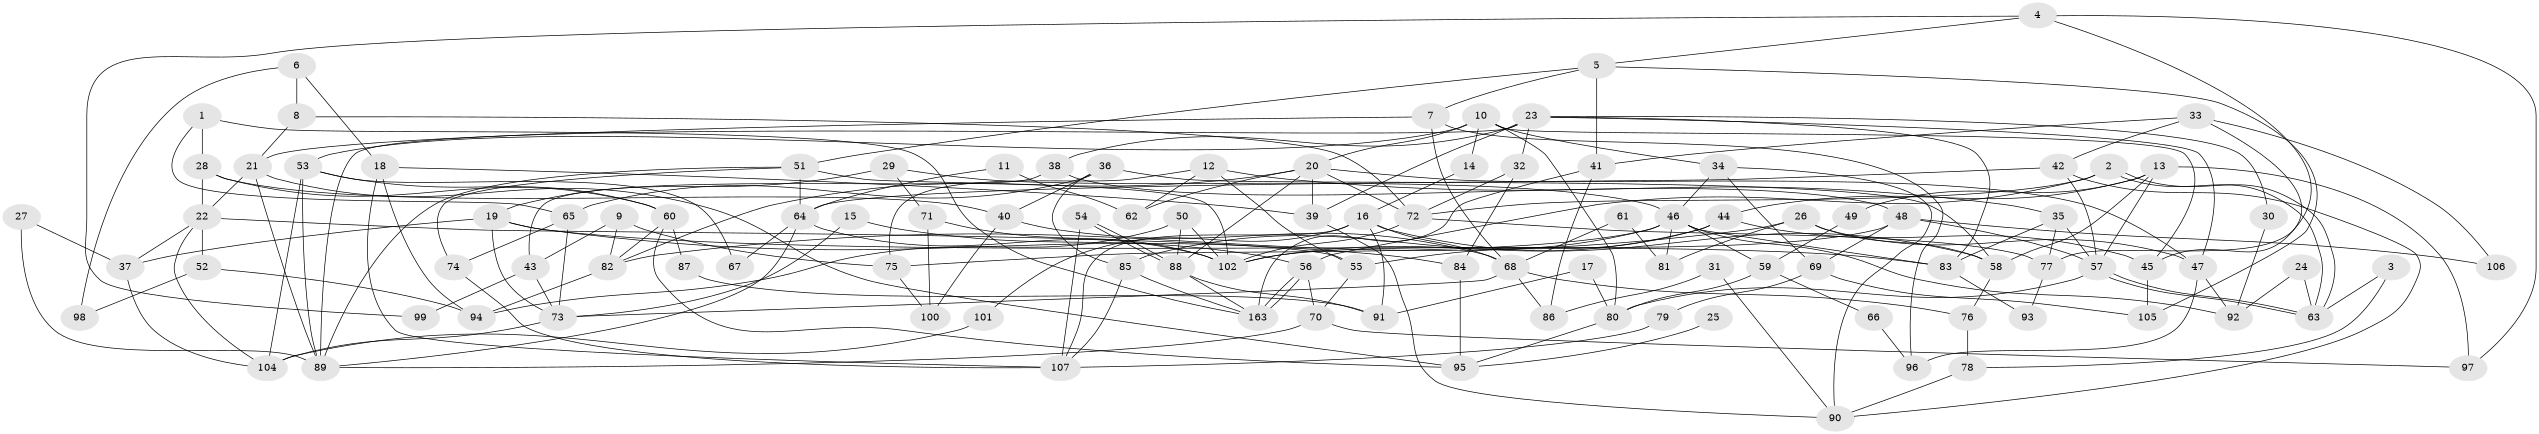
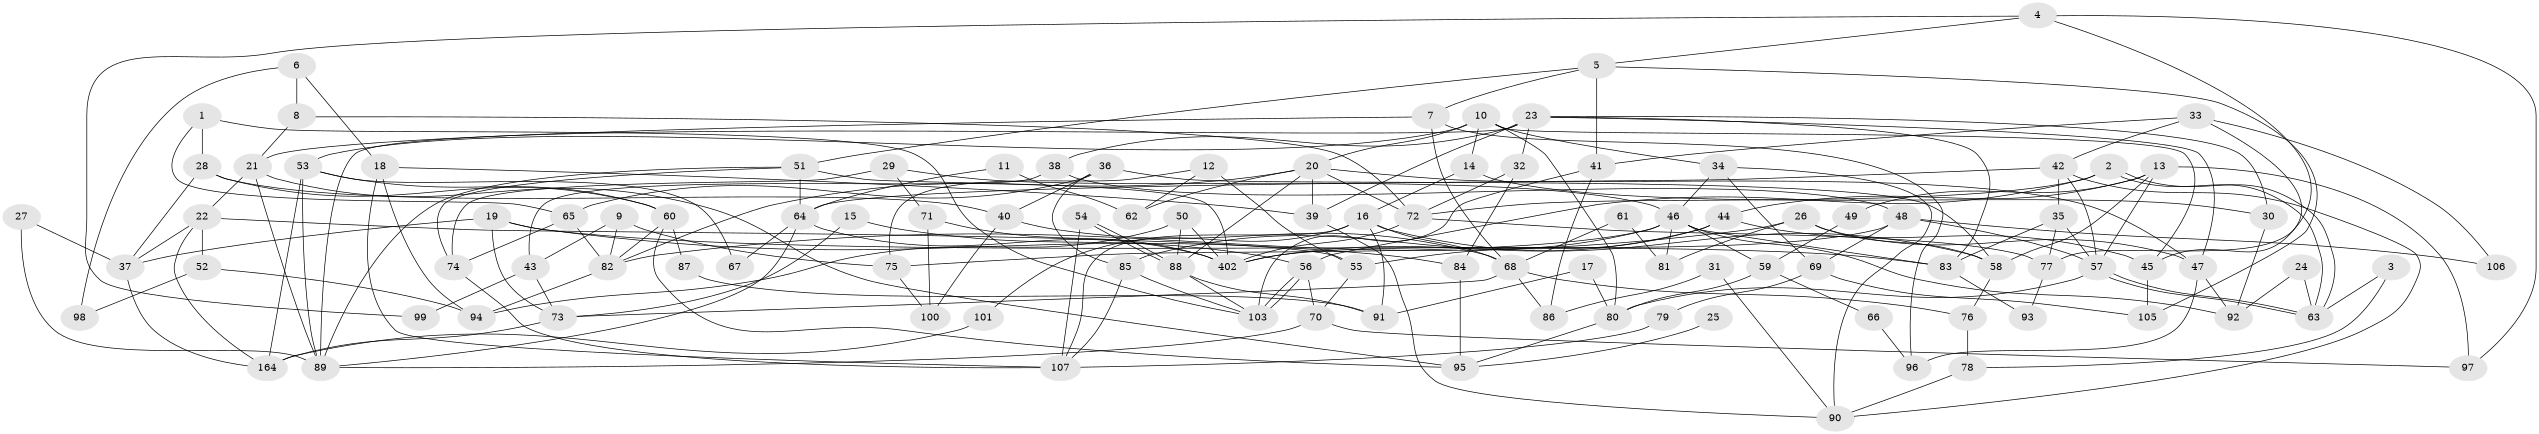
(689, 187) -> (641, 184)
(1634, 188) -> (2059, 192)
(202, 193) -> (164, 217)
none -> (1866, 200)
(564, 267) -> (588, 242)
(1228, 267) -> (1228, 267)
(1258, 318) -> (1258, 318)
(267, 368) -> (267, 368)
